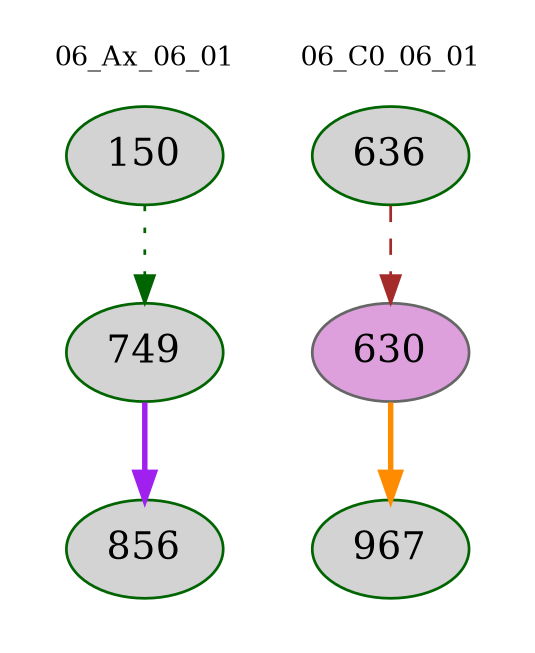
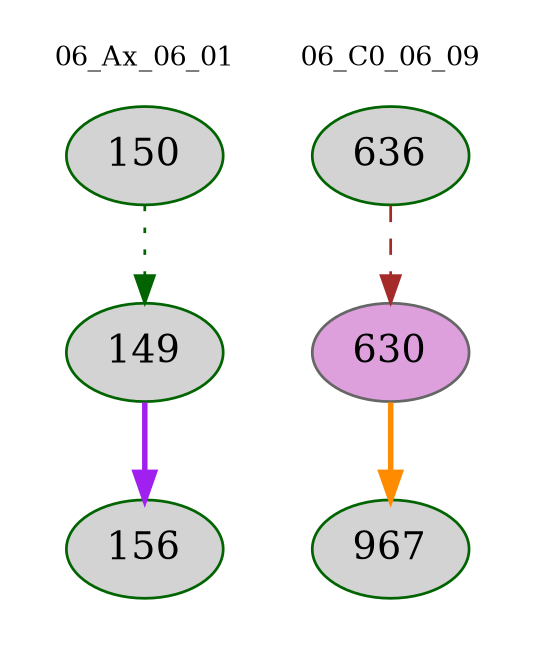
(391, 59) -> (391, 59)
(145, 352) -> (145, 352)
(145, 549) -> (145, 549)
